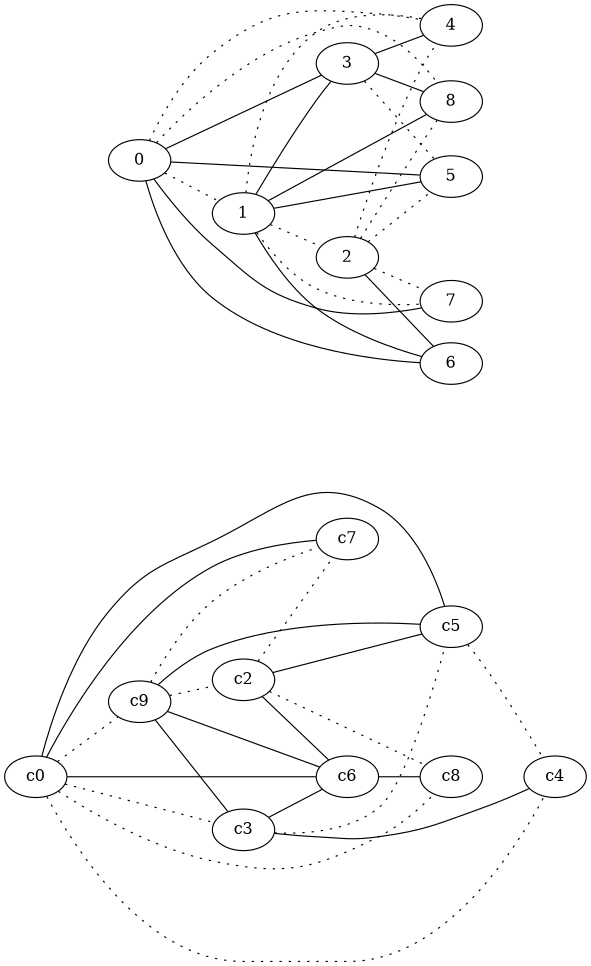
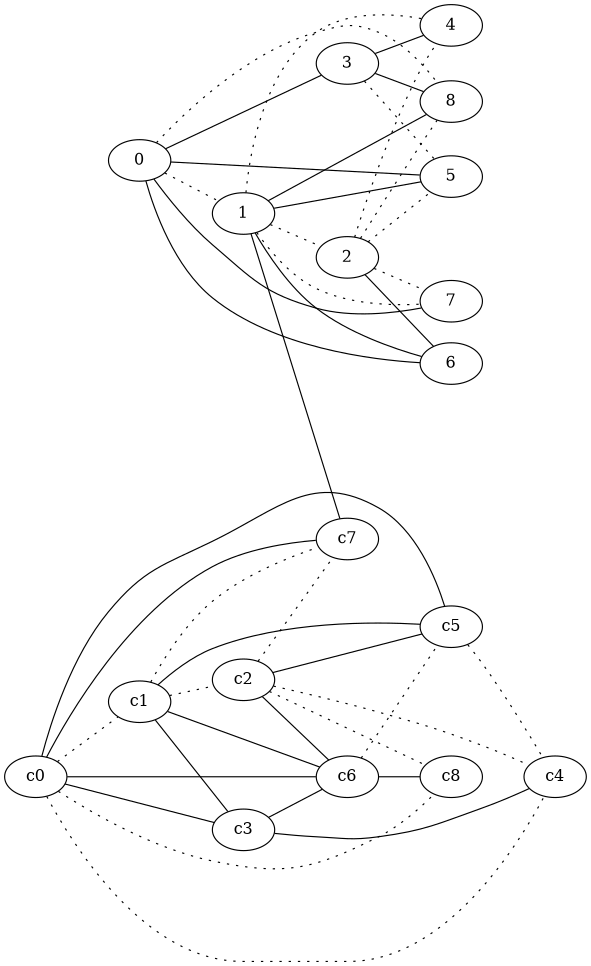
(259, 23) -> none
(292, 137) -> (295, 376)
(140, 702) -> (140, 702)
none -> (403, 719)
(394, 787) -> (399, 702)
(140, 803) -> (140, 803)
